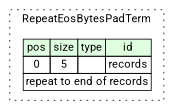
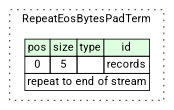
(87, 82) -> (87, 82)
